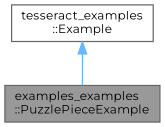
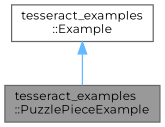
(82, 104) -> (82, 104)
